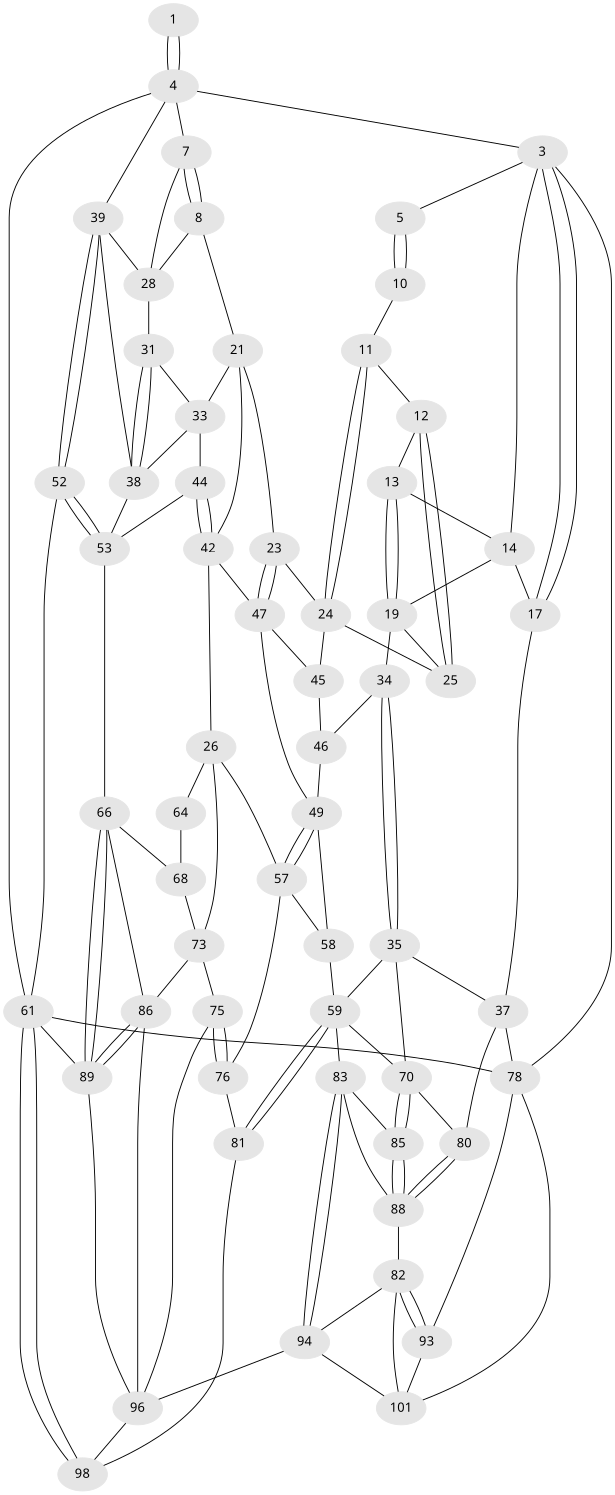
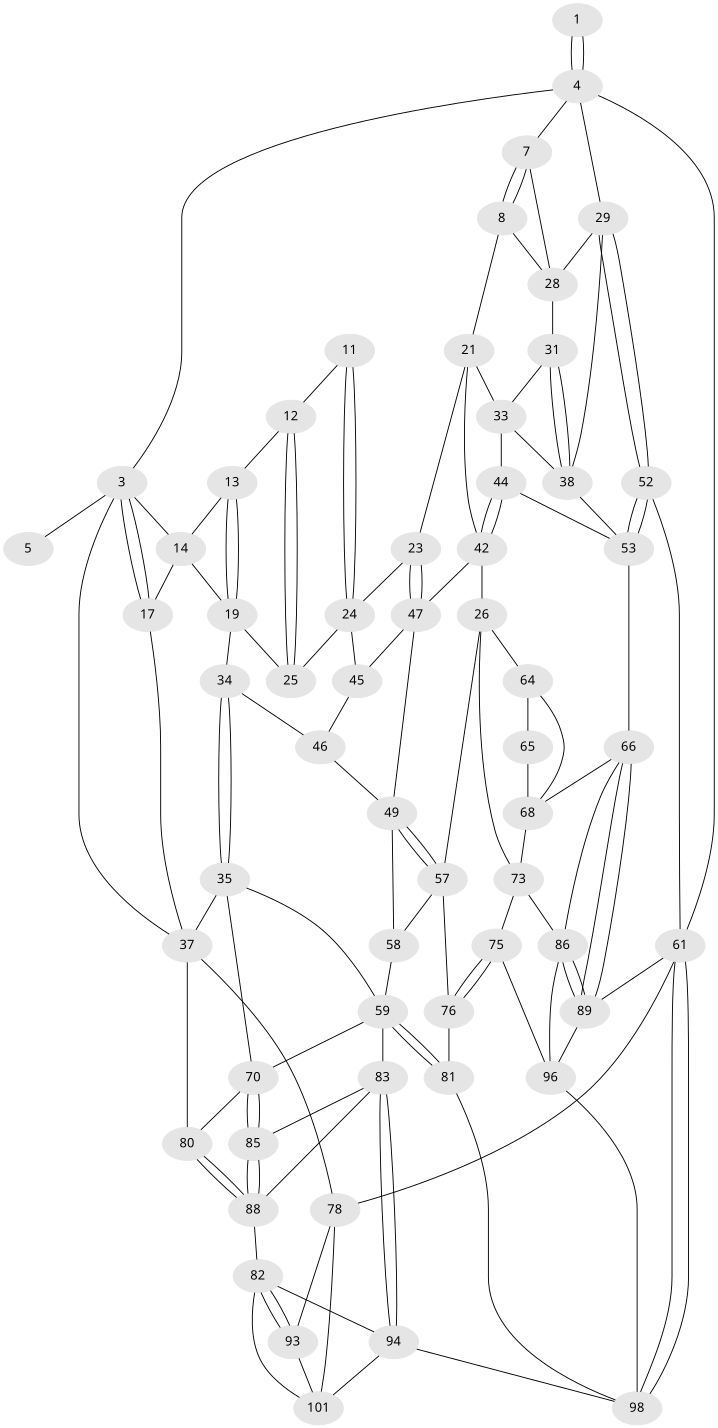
(98, 218) -> (603, 218)
(400, 285) -> none
(611, 623) -> (79, 731)
none -> (528, 747)
(224, 1374) -> (516, 1375)
